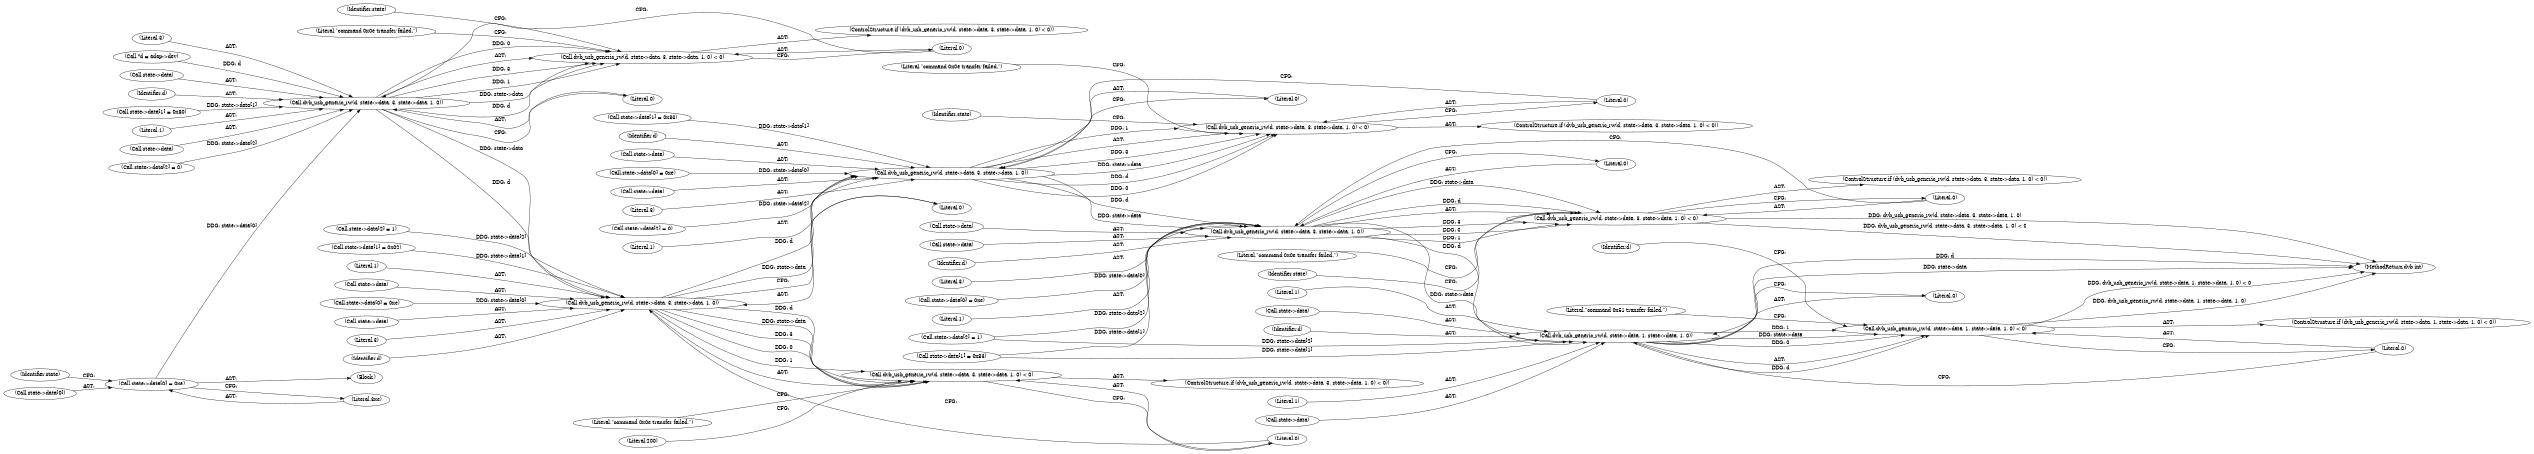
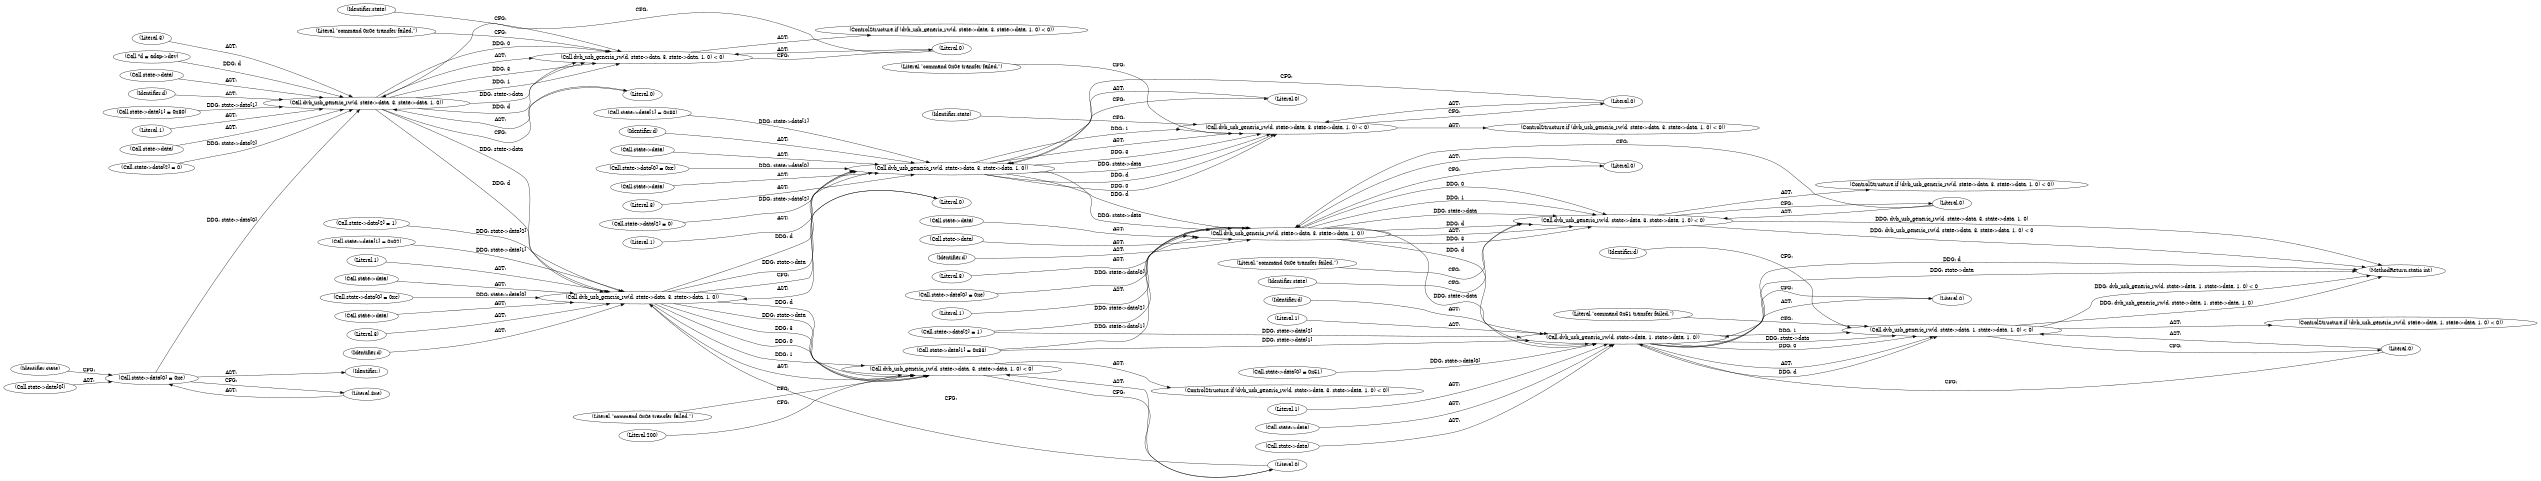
(2394, 268) -> (2401, 271)
none -> (1287, 373)
(367, 378) -> (367, 372)
